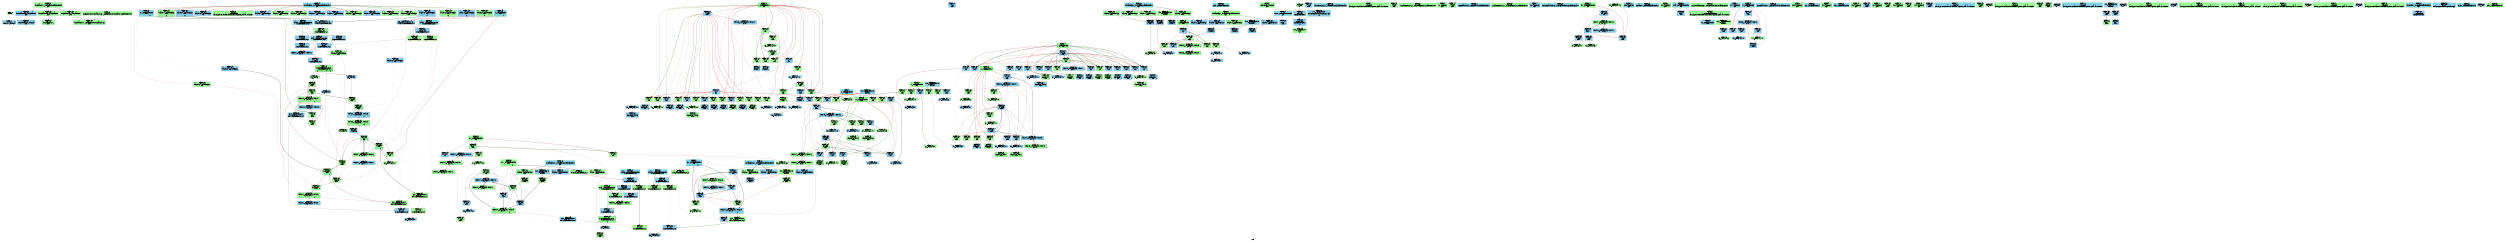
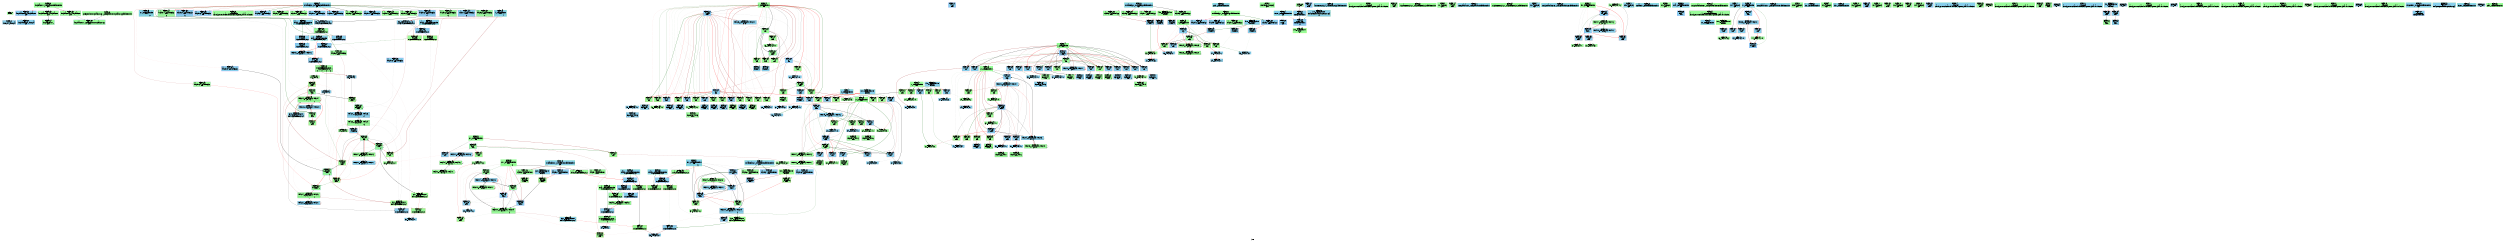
none -> (1151, 60)
